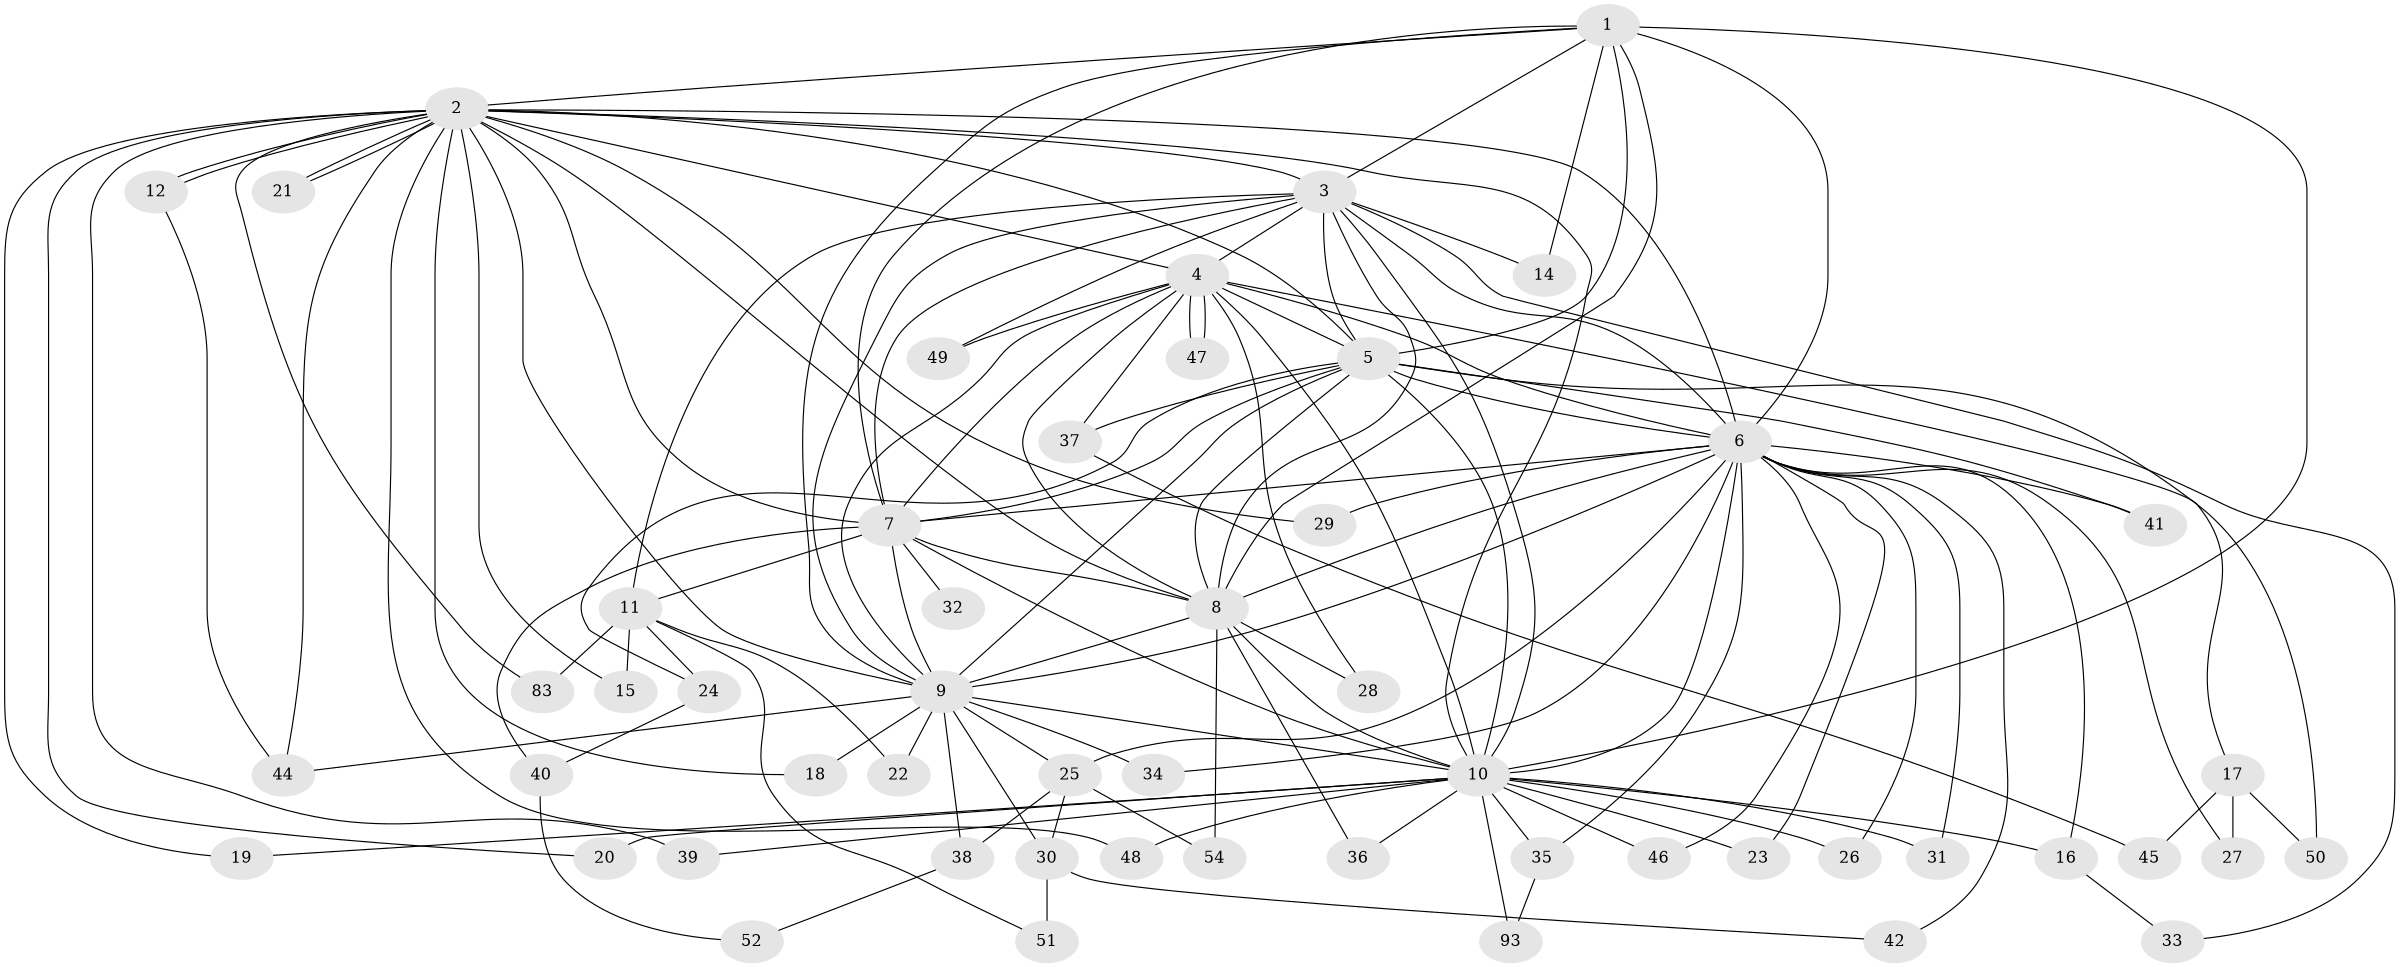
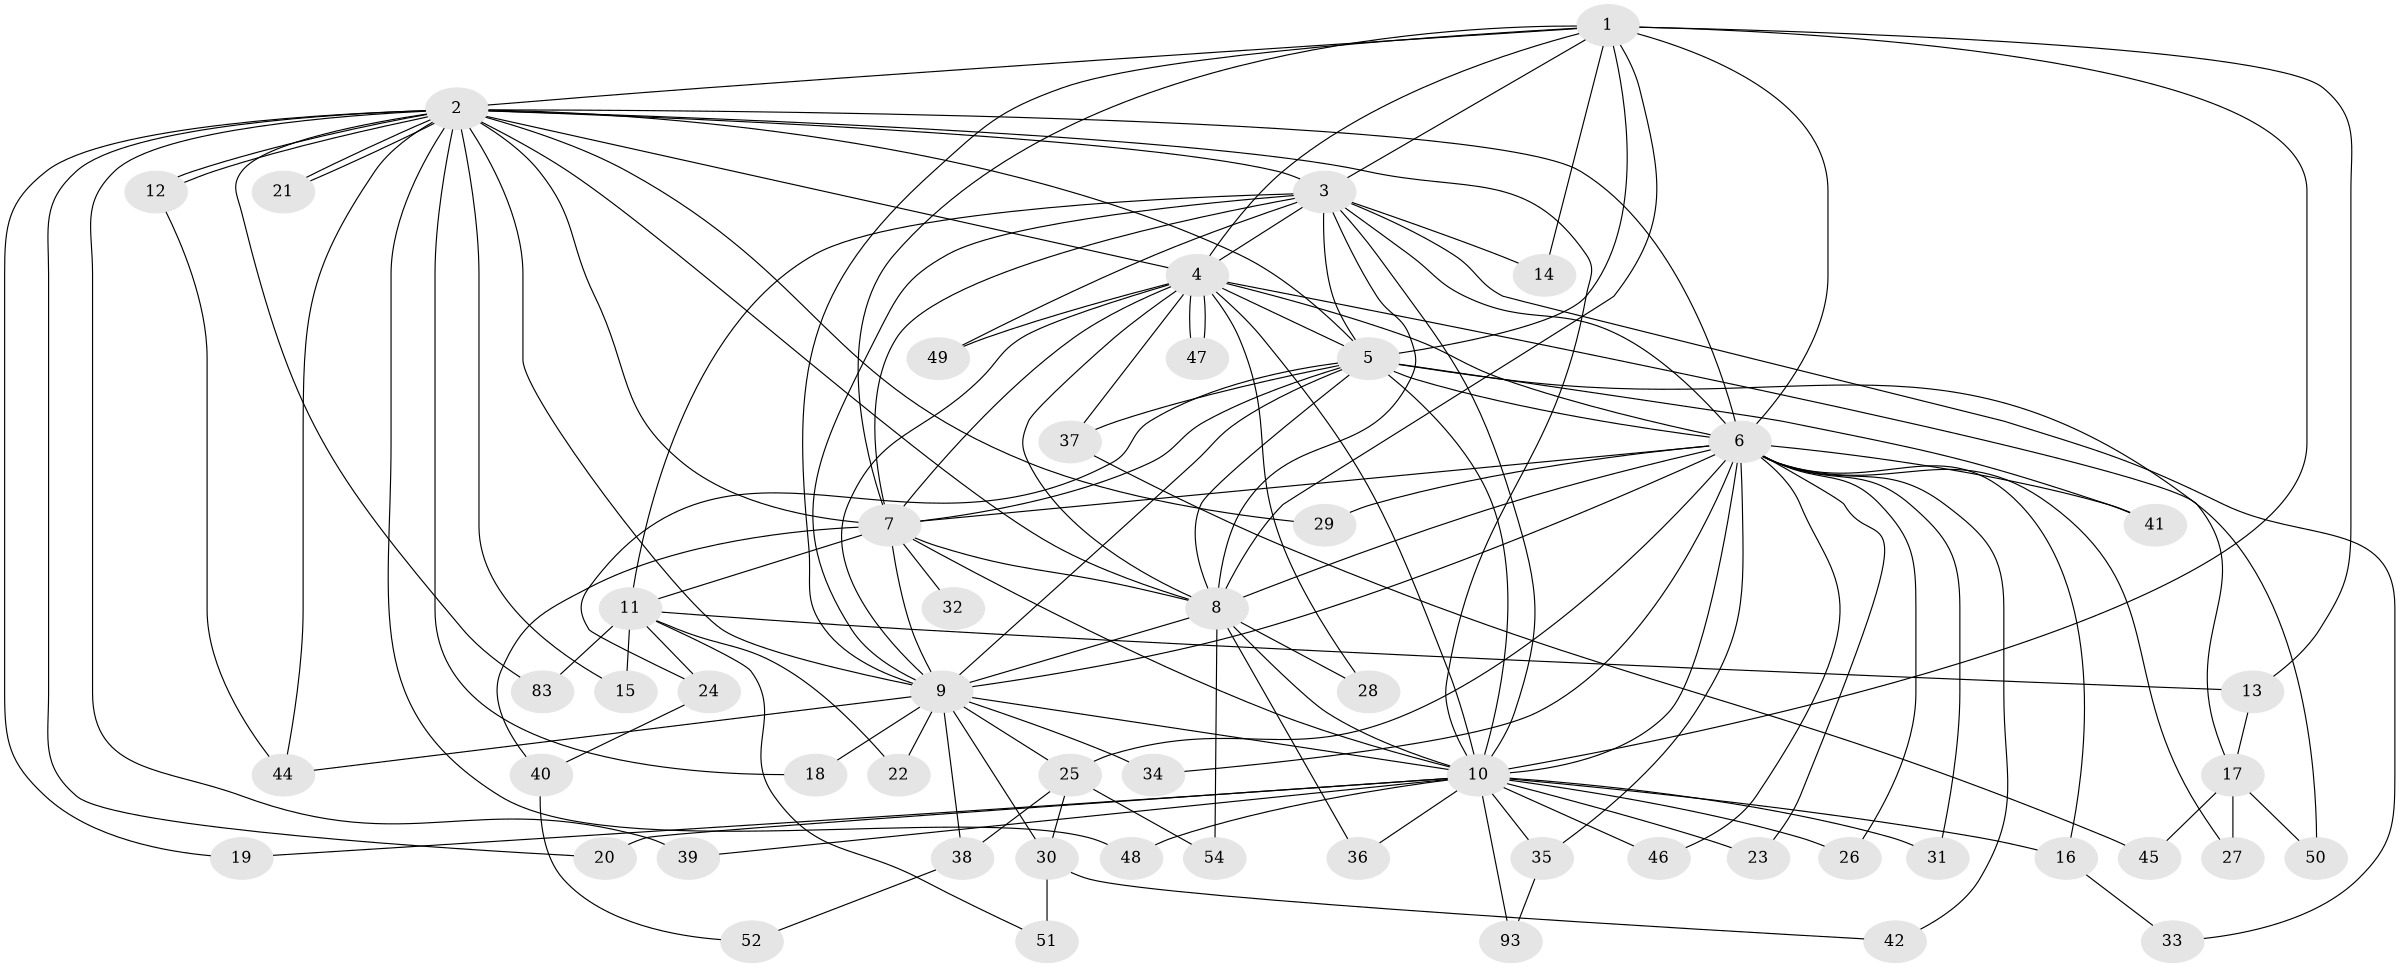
none -> (1373, 112)
none -> (2253, 692)
